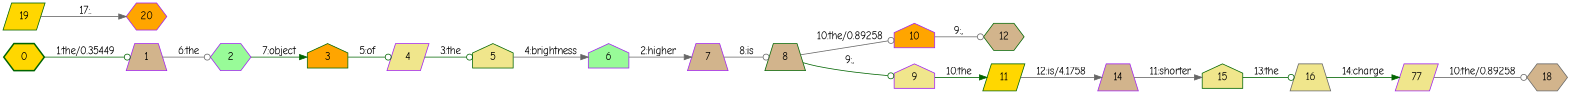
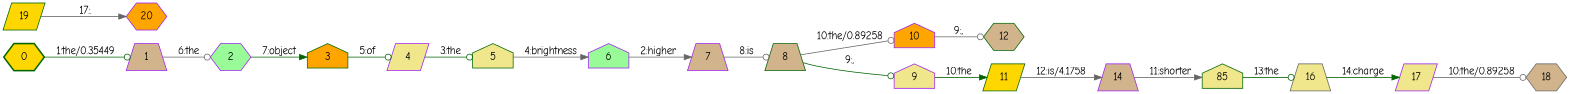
(1223, 77) -> (1223, 77)
(1417, 77) -> (1416, 77)
